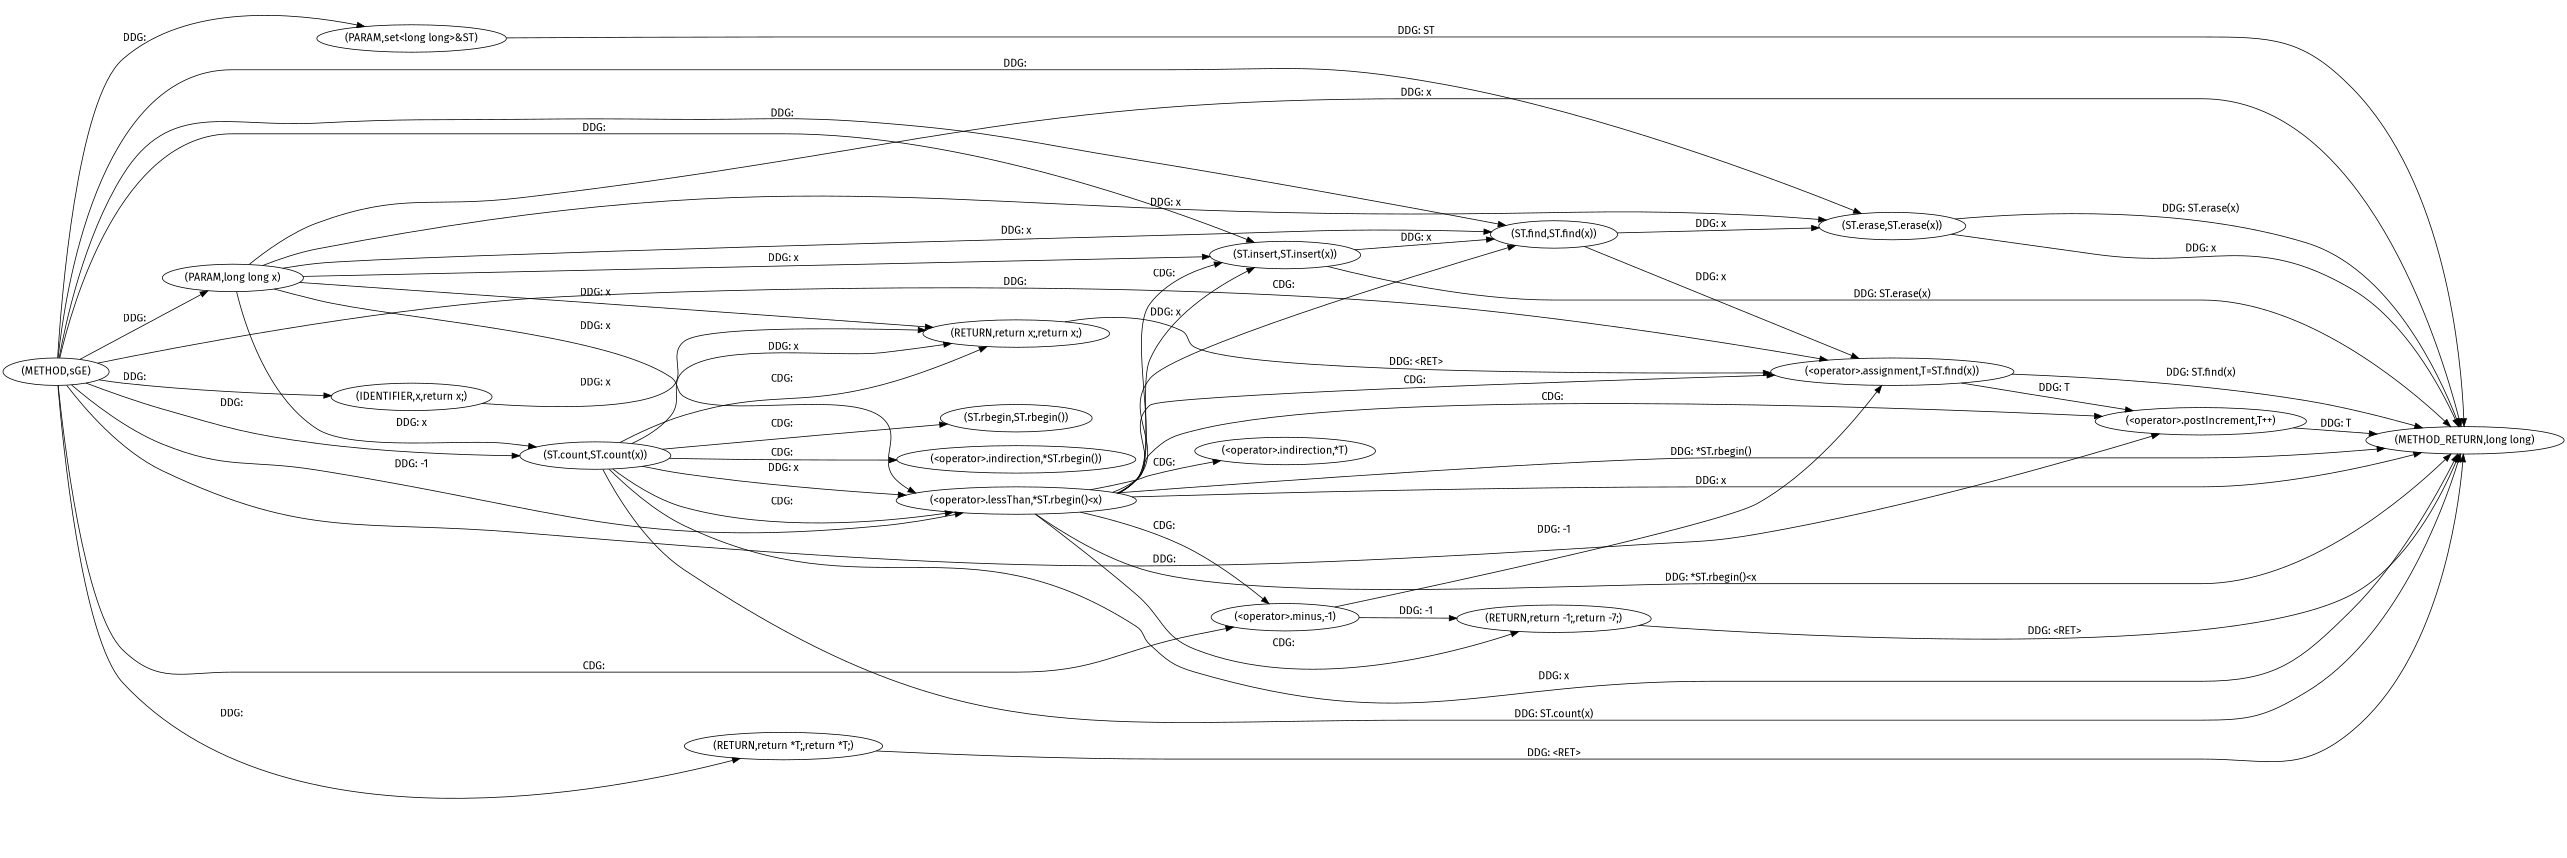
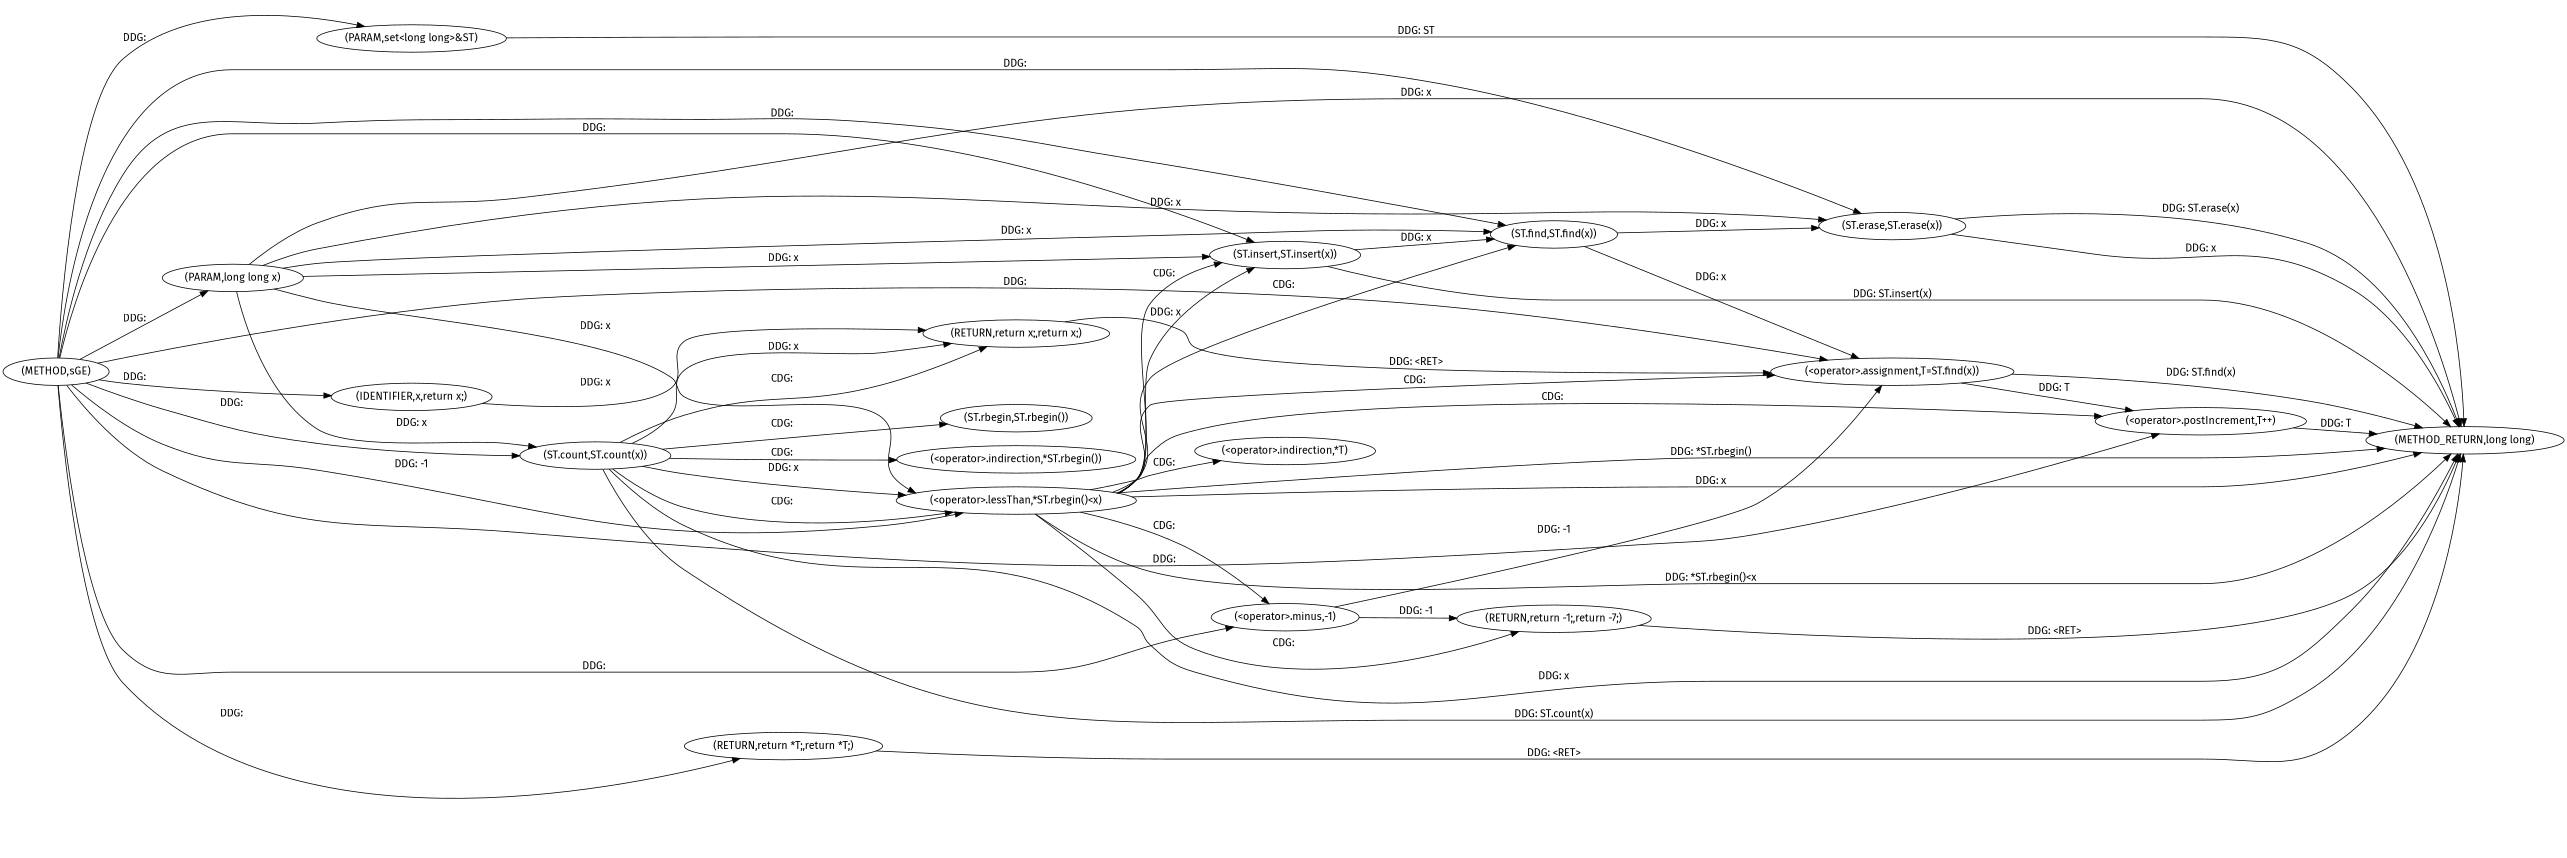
(1892, 294) -> (1892, 294)
(612, 304) -> none
(595, 666) -> (595, 666)
